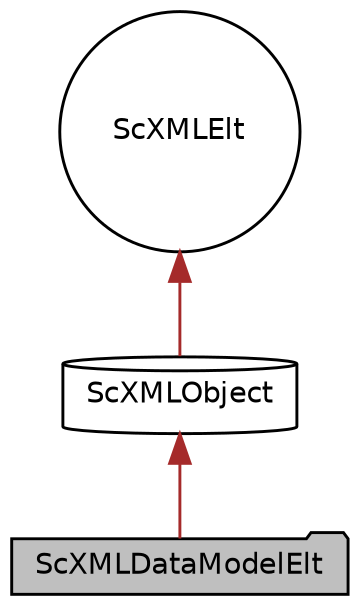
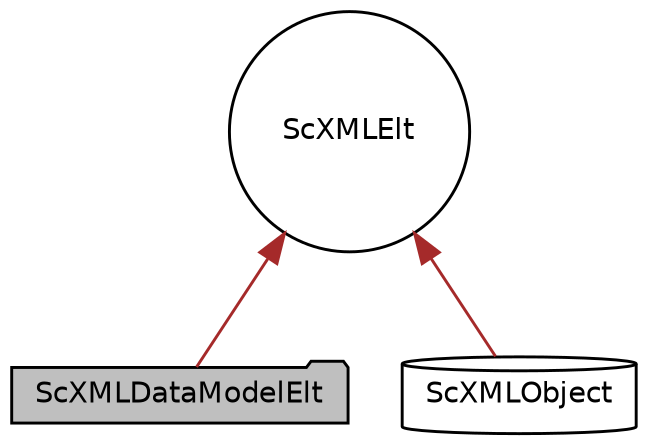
(180, 501) -> (232, 313)
